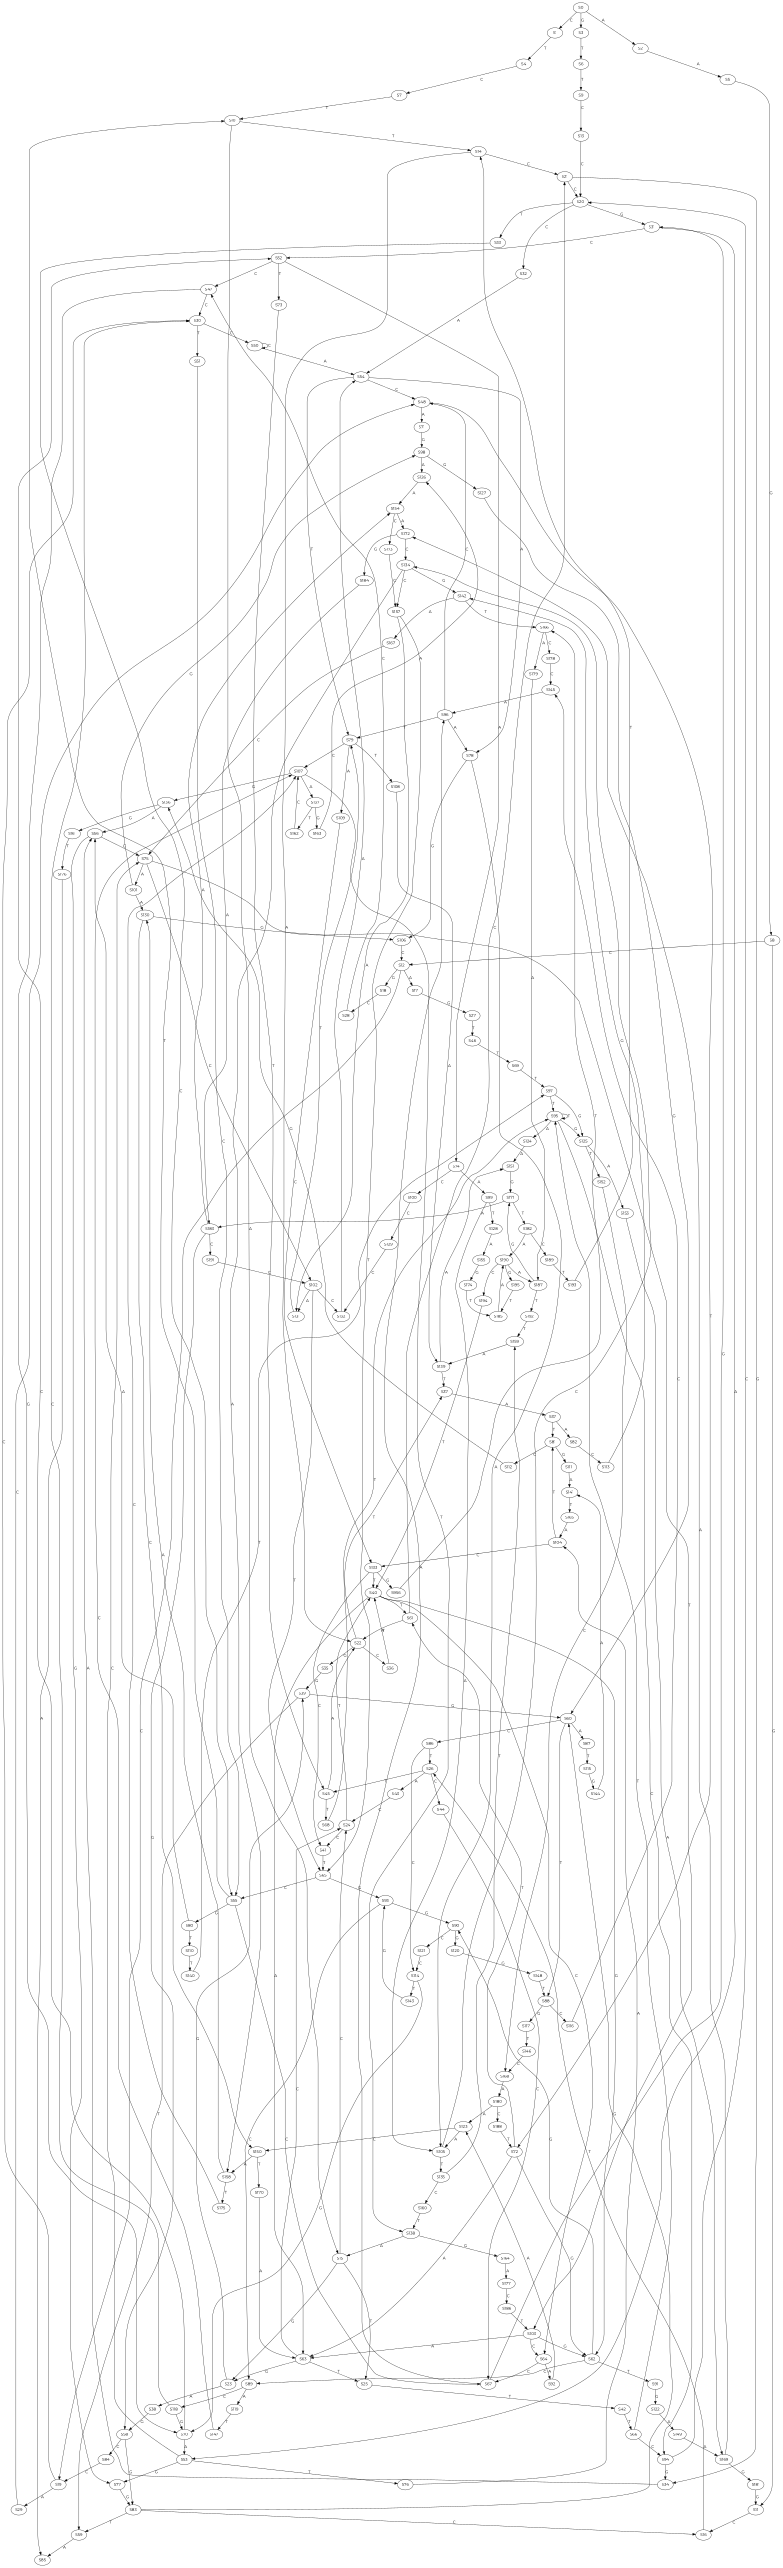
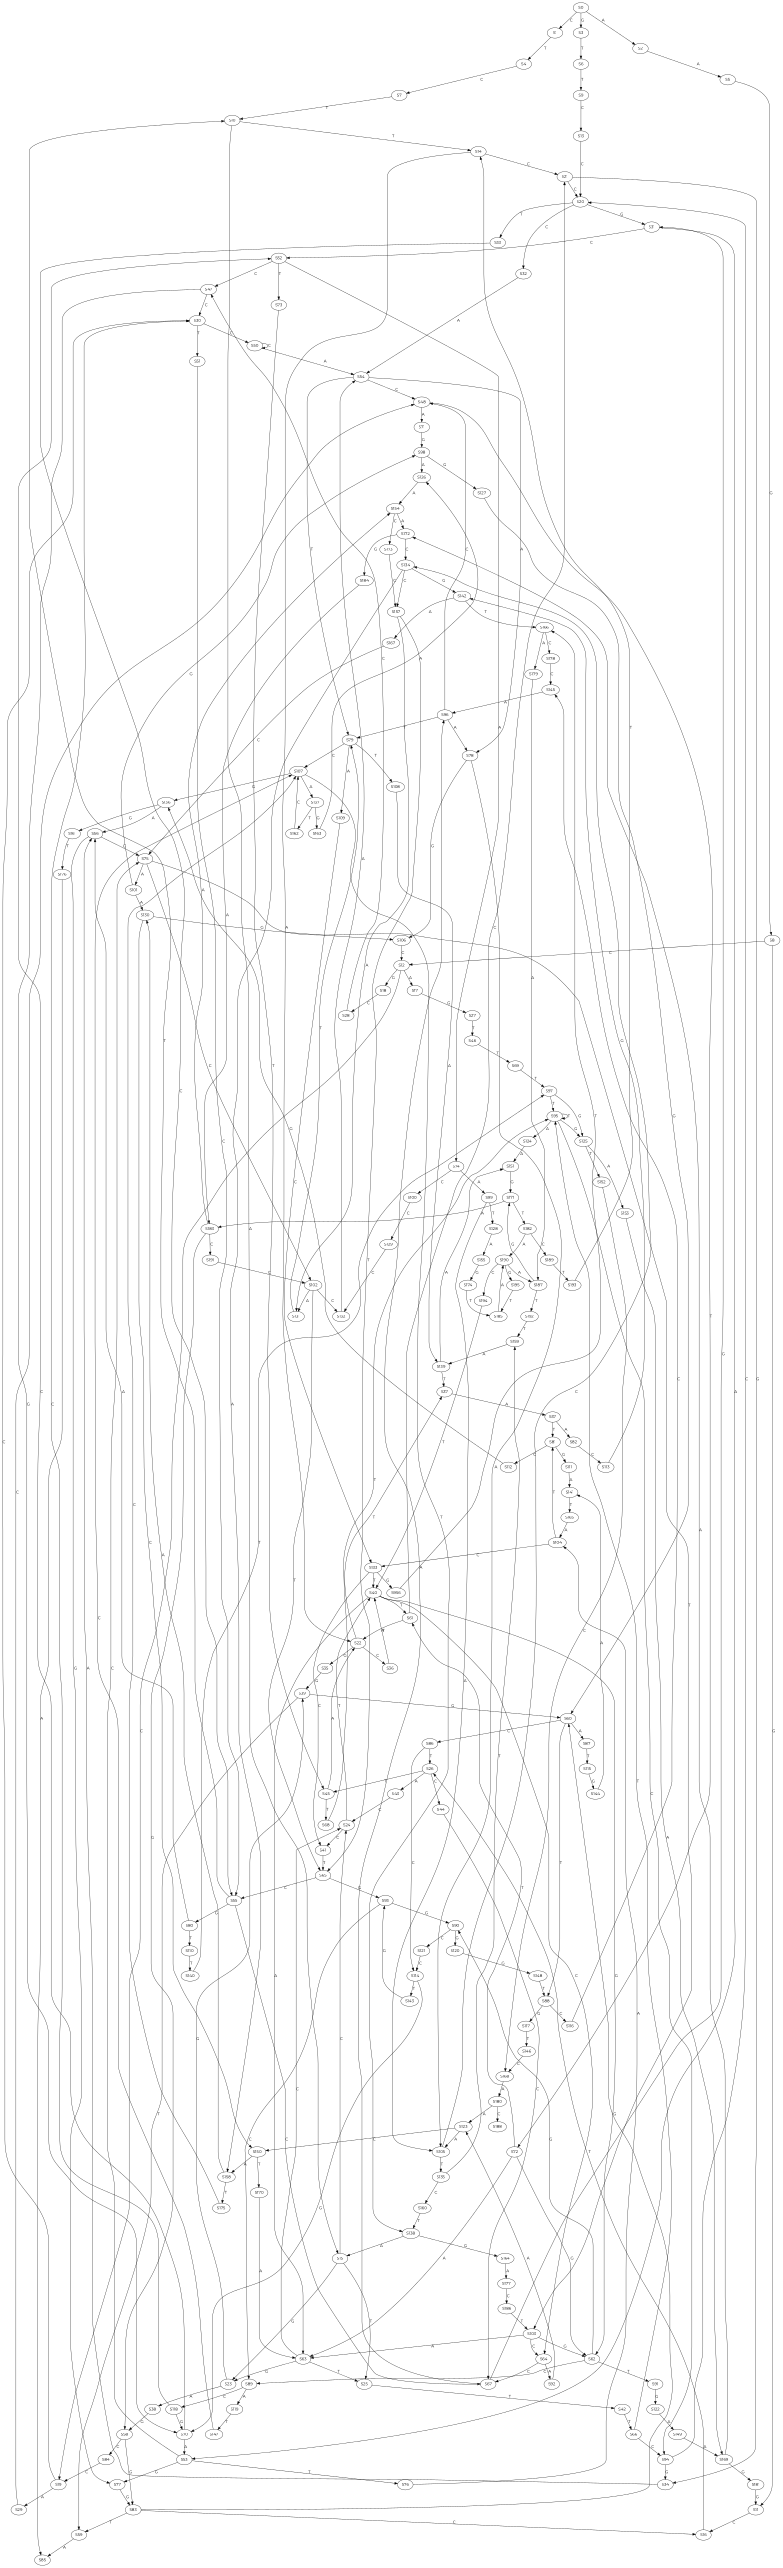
(505, 2138) -> none
